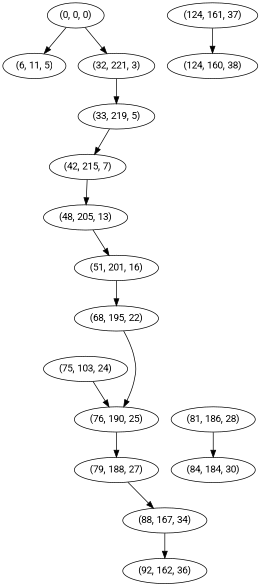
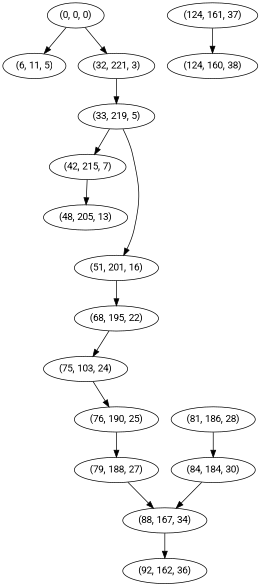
(99, 240) -> (139, 189)
(136, 365) -> (103, 341)
none -> (191, 493)
